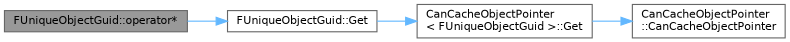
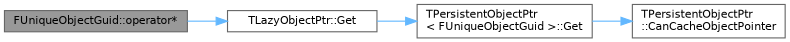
(302, 21) -> (302, 21)
(505, 21) -> (505, 21)
(709, 21) -> (709, 21)
